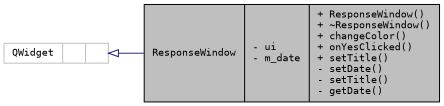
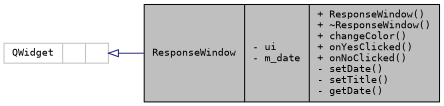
(354, 58) -> (362, 58)
